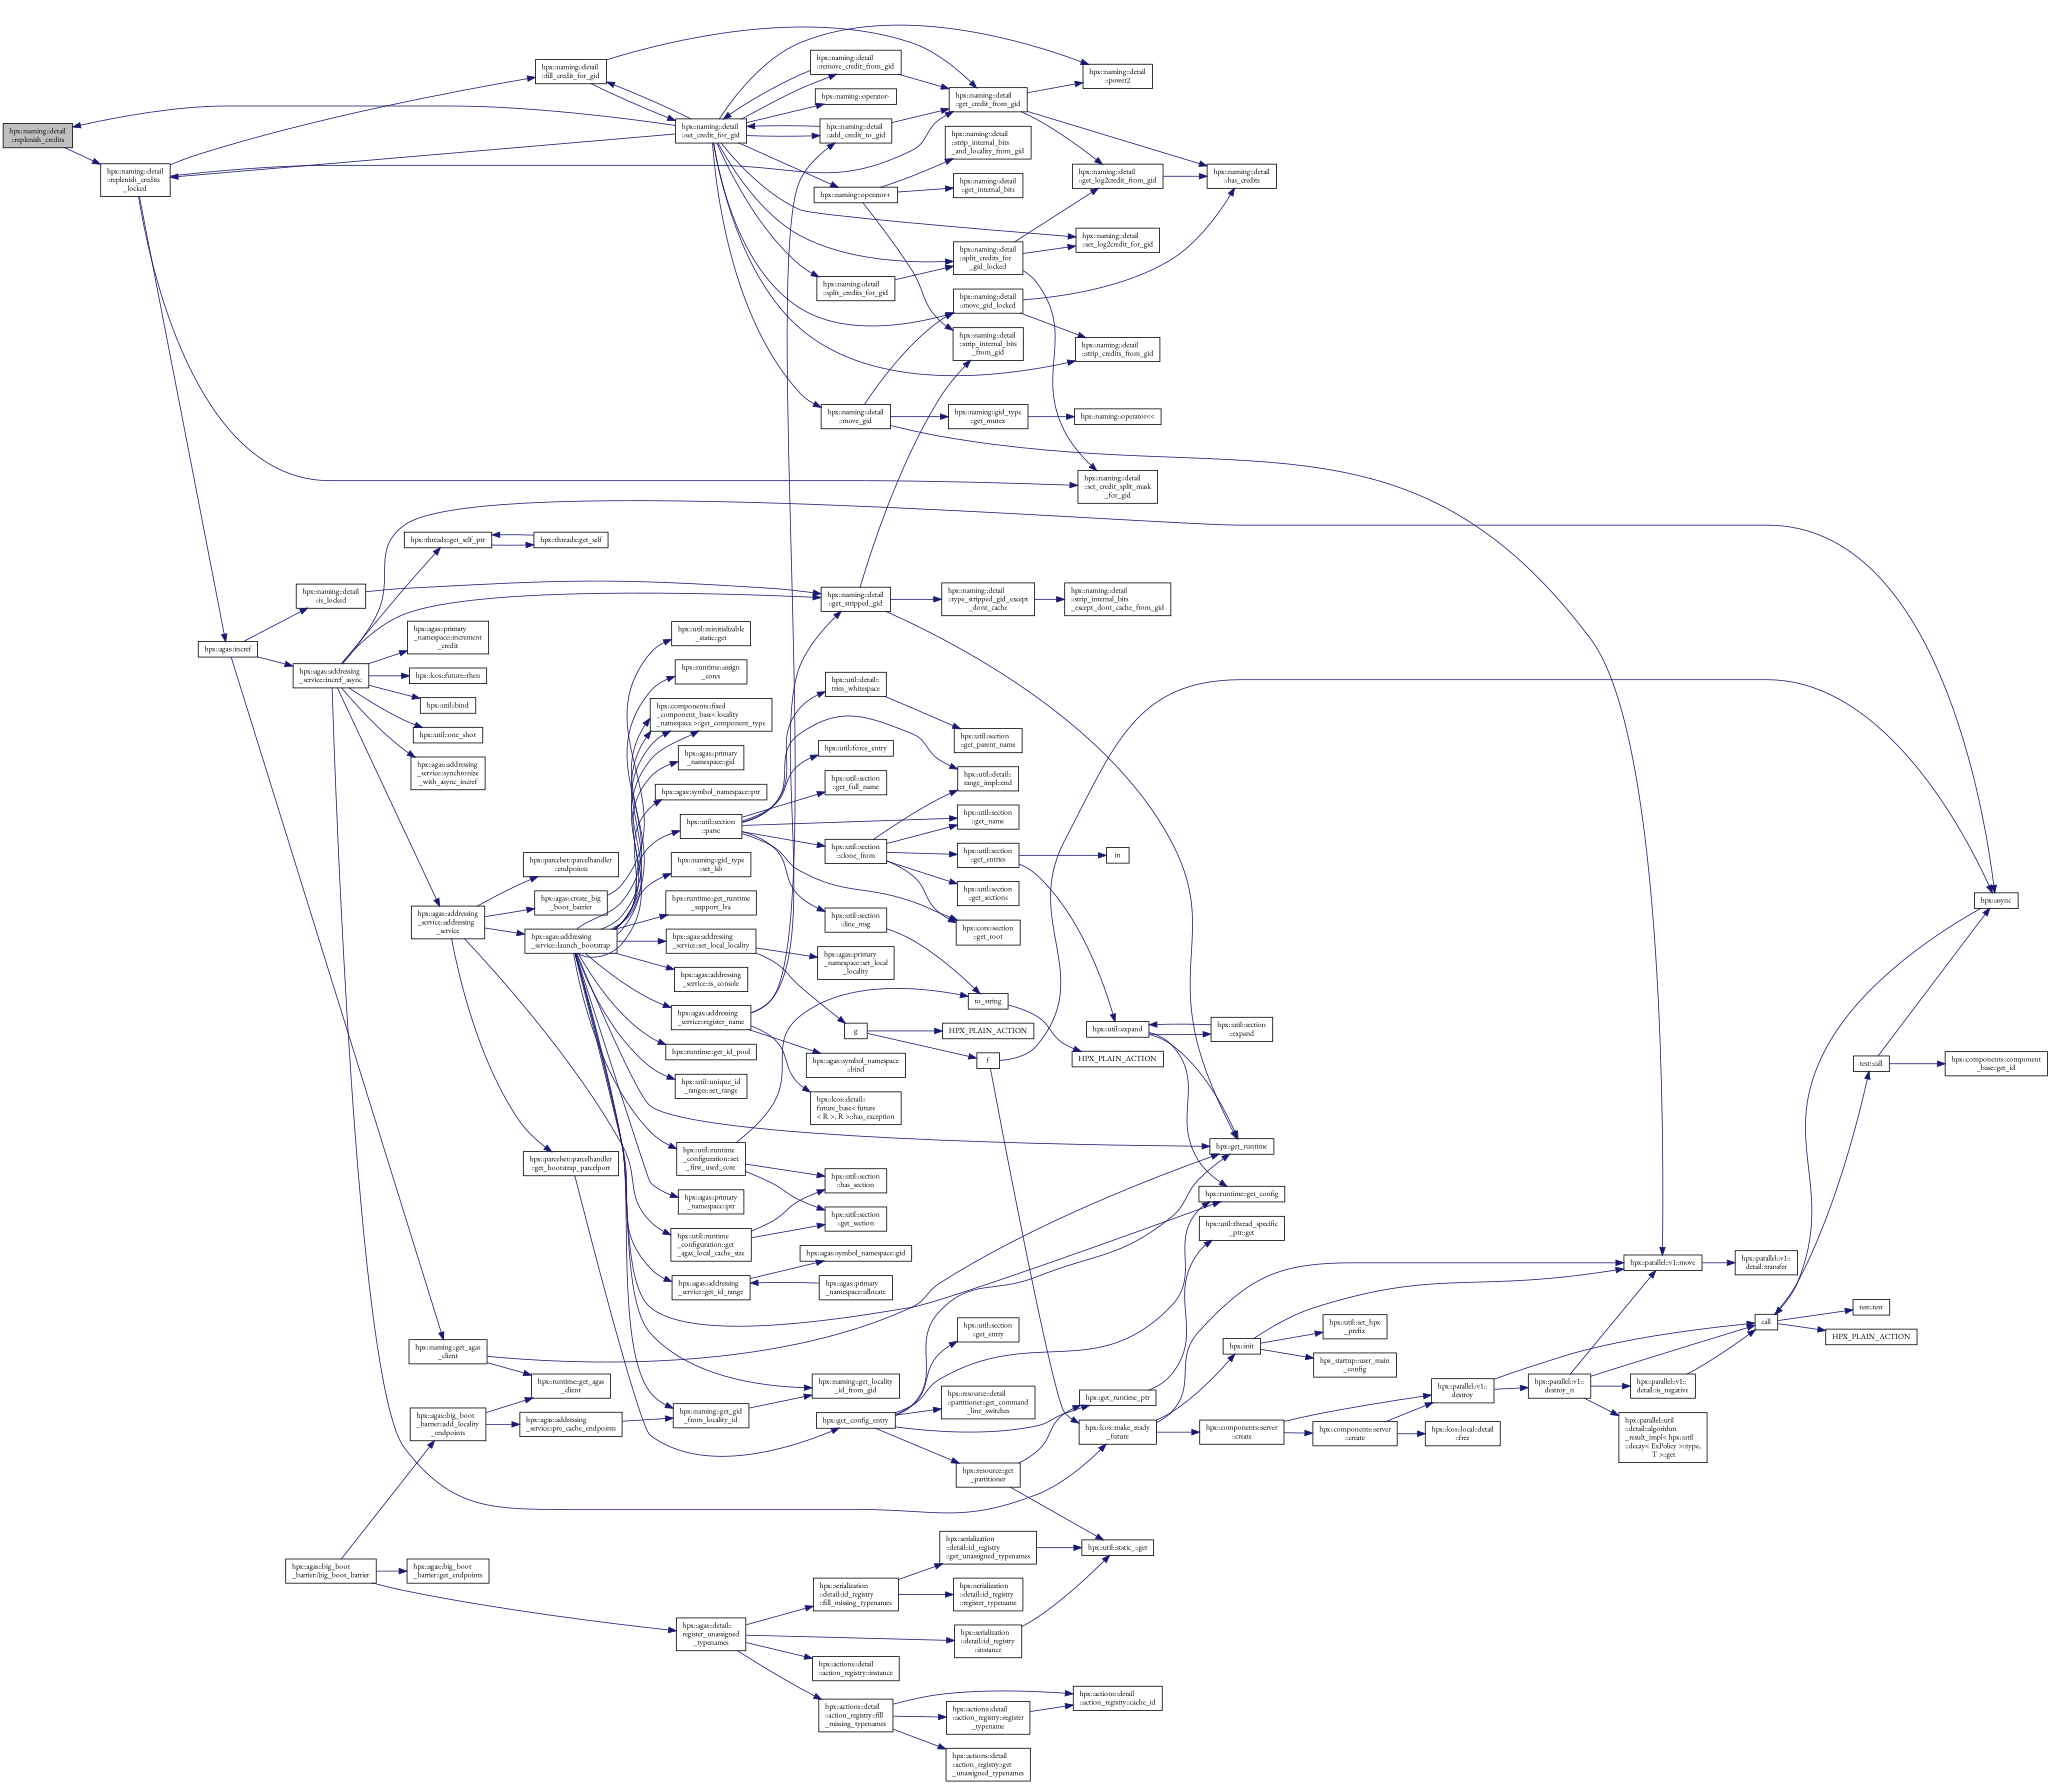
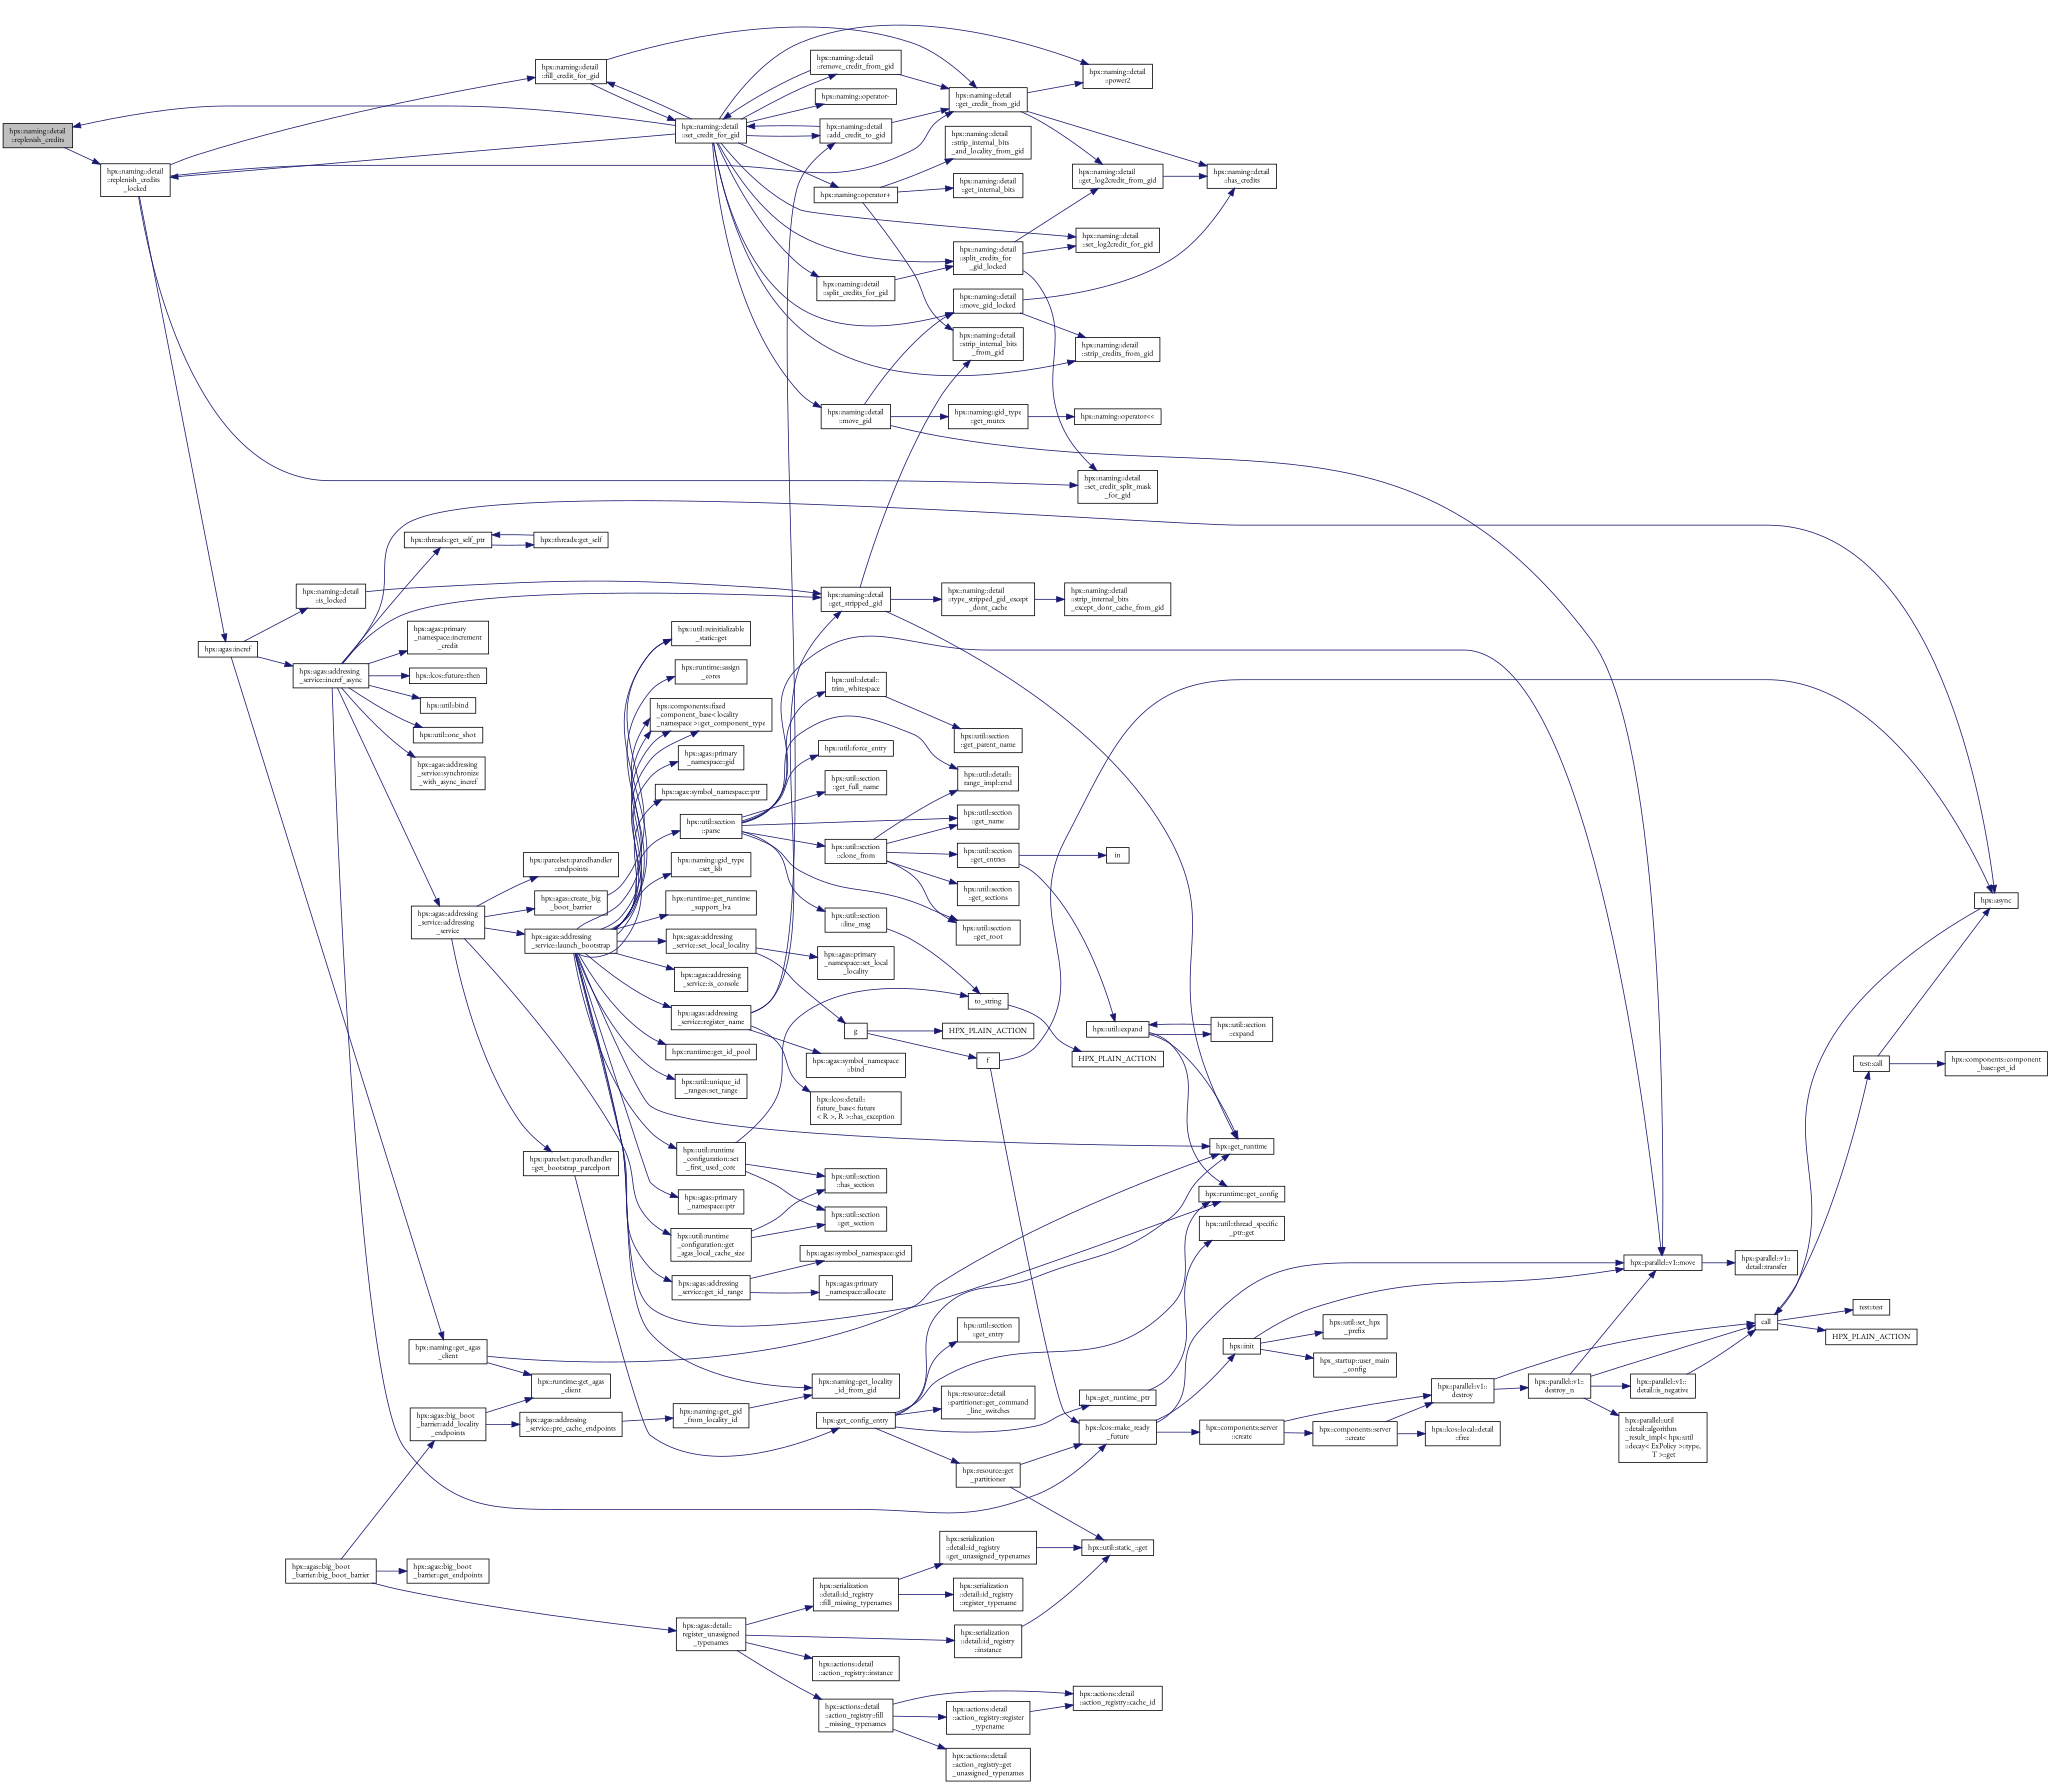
none -> (1361, 650)
(988, 933) -> (988, 933)
(789, 1283) -> (781, 1293)
(628, 1287) -> (635, 784)
(1048, 1437) -> (1047, 1455)
